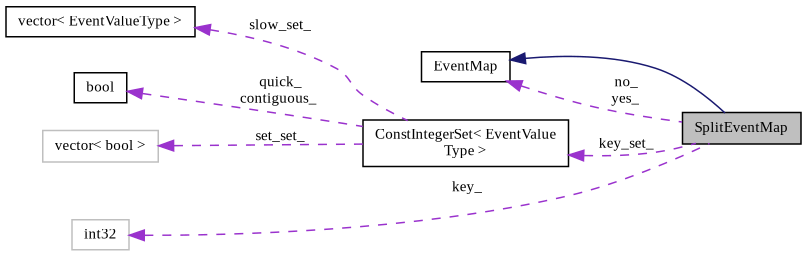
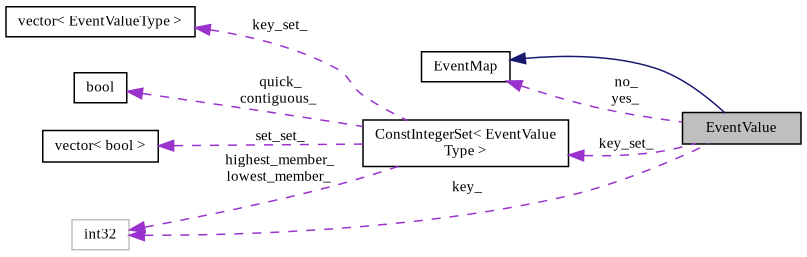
(279, 26) -> (279, 26)
(742, 128) -> (742, 128)
(100, 146) -> (100, 146)
none -> (274, 201)
